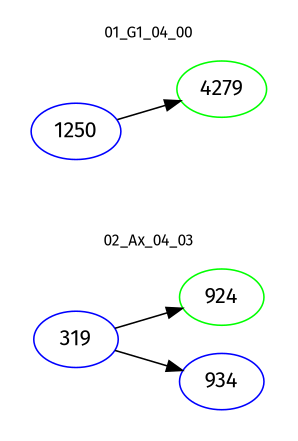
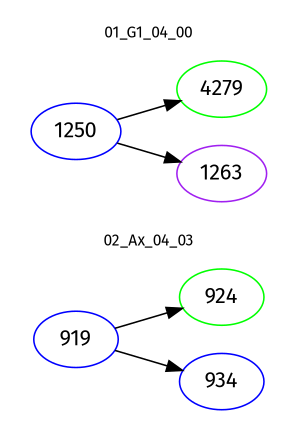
none -> (222, 174)
(76, 339) -> (76, 339)
